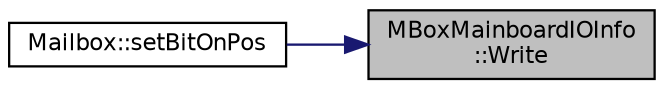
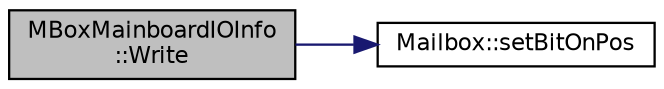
(316, 45) -> (325, 45)
